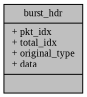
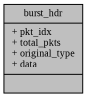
(34, 43) -> (36, 43)
